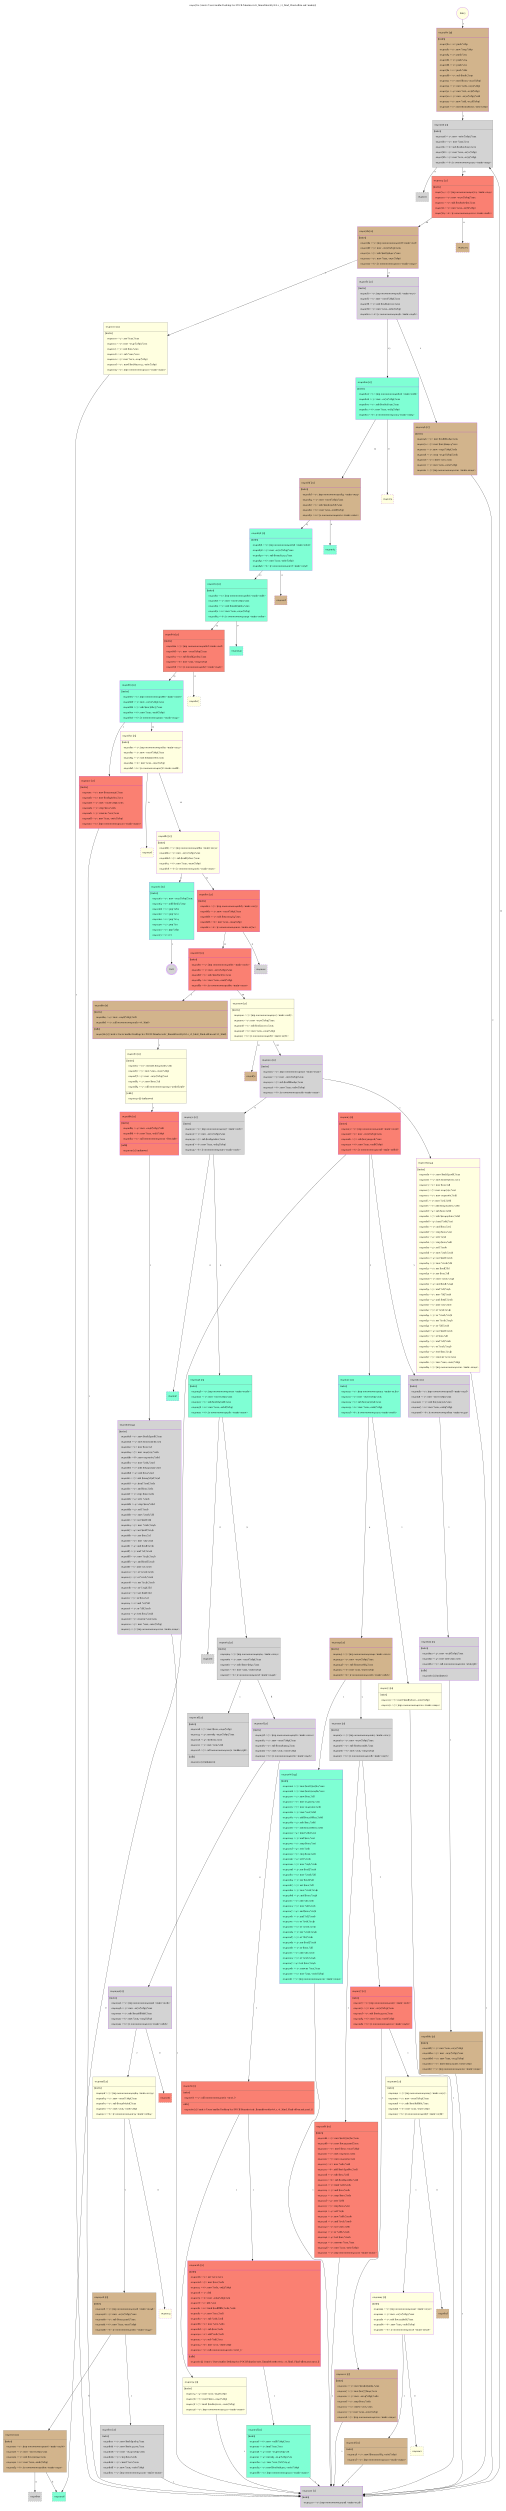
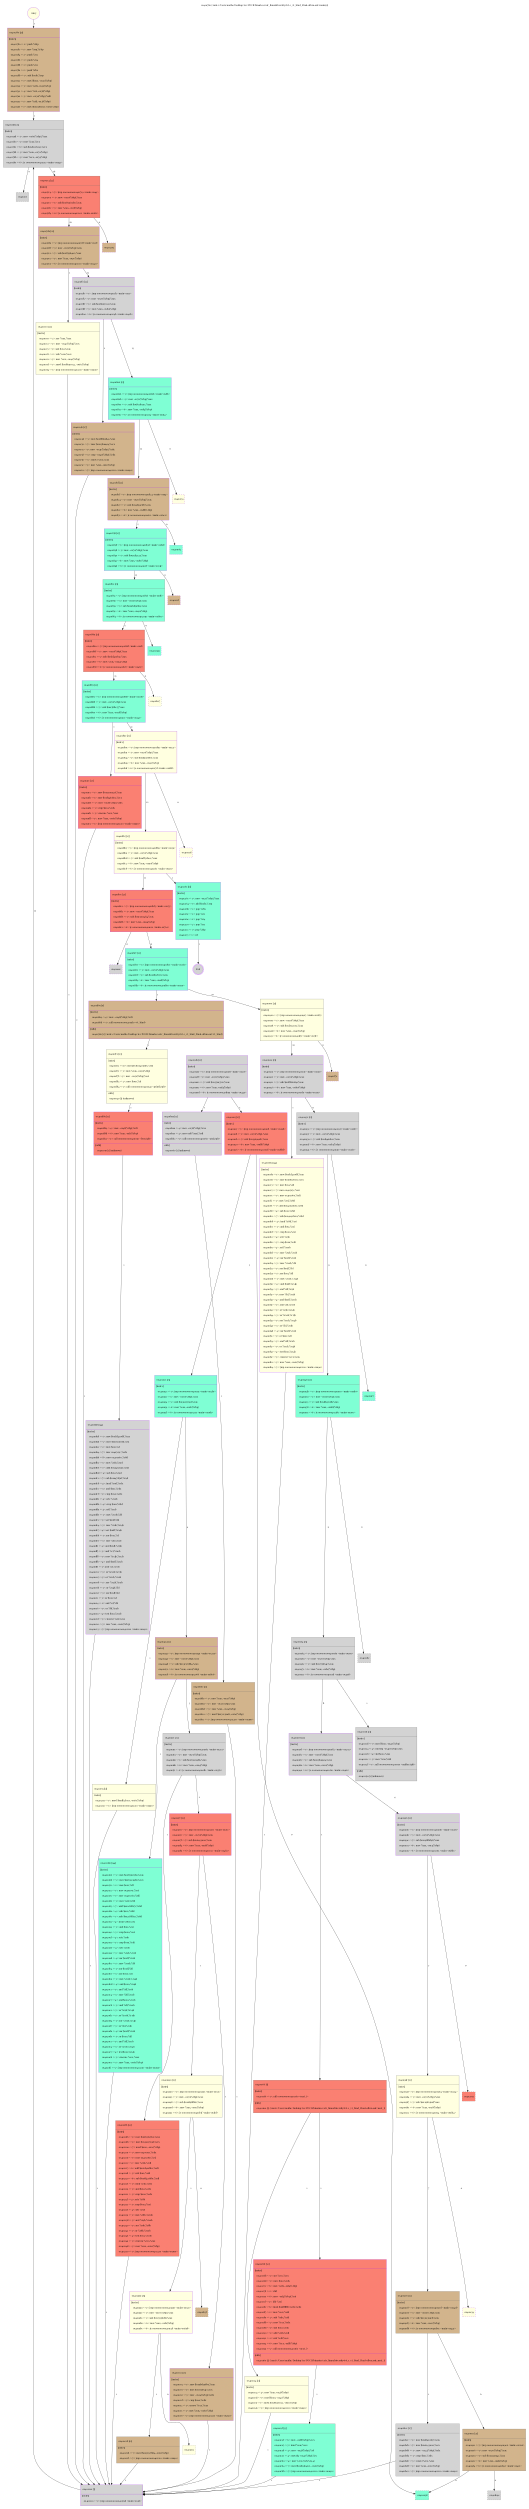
(220, 969) -> (157, 969)
(386, 1266) -> (236, 1104)
